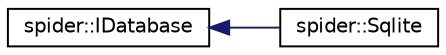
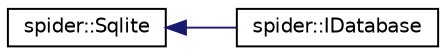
(254, 28) -> (211, 28)
